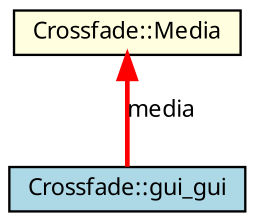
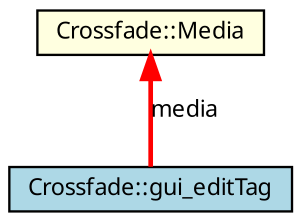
(127, 189) -> (151, 189)
